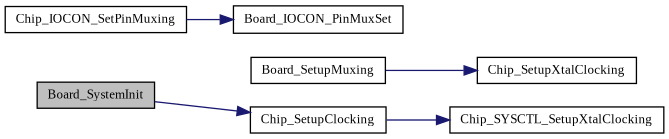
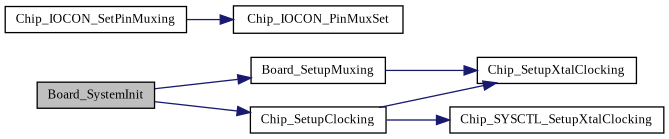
(318, 20) -> (318, 20)
none -> (196, 84)
none -> (431, 97)
